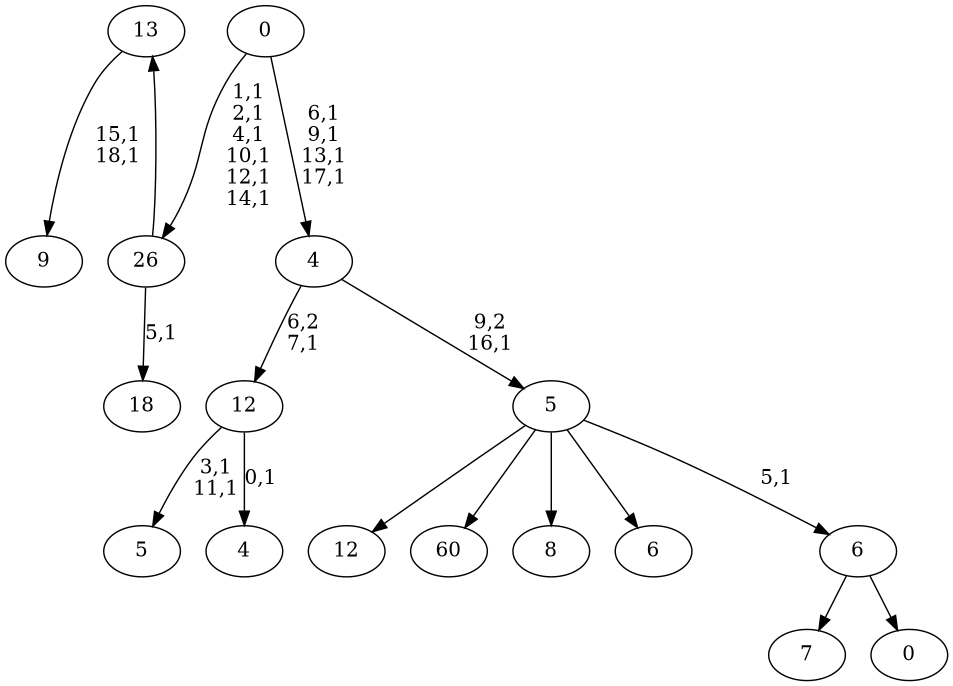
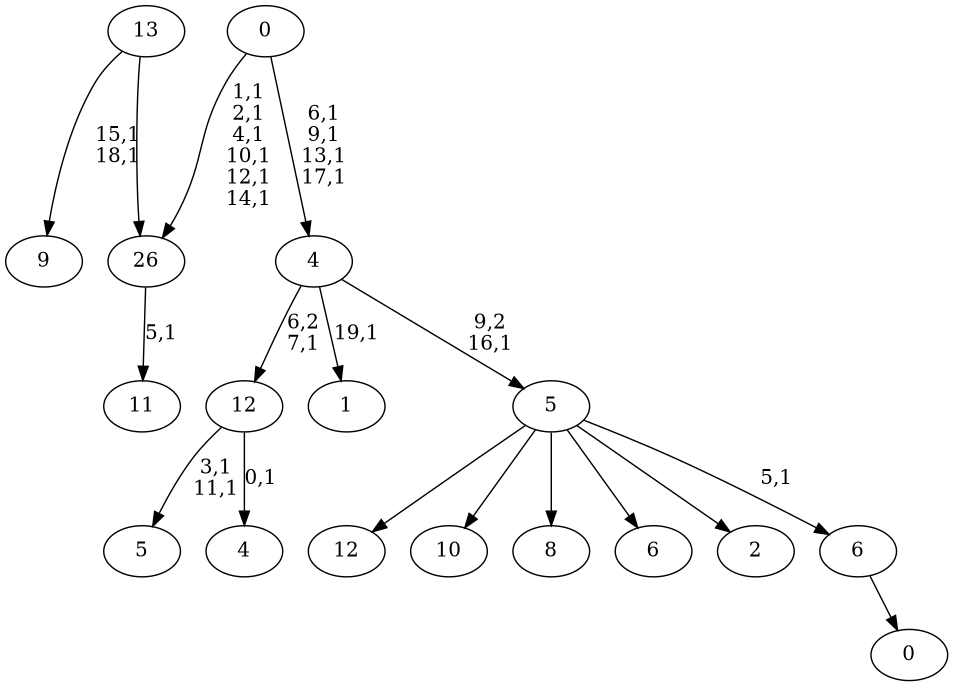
(156, 154) -> (137, 139)
(142, 406) -> (142, 406)
none -> (347, 406)
(449, 551) -> (449, 551)
none -> (756, 551)
(807, 655) -> none
